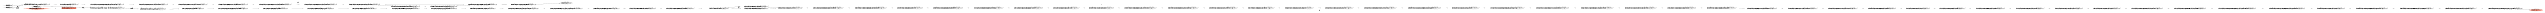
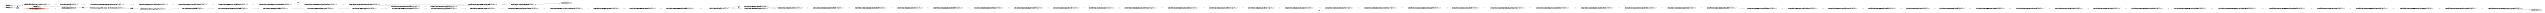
(69, 8) -> (69, 8)
(2536, 10) -> (2536, 10)
